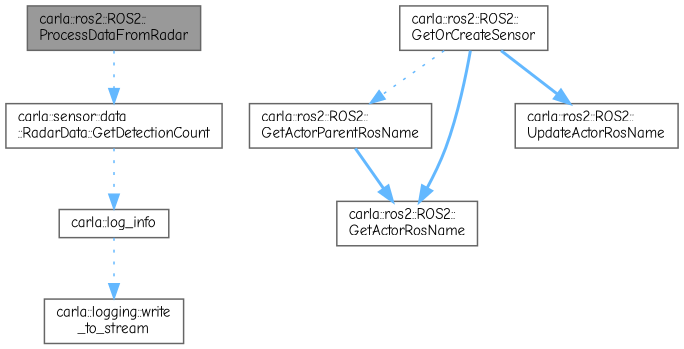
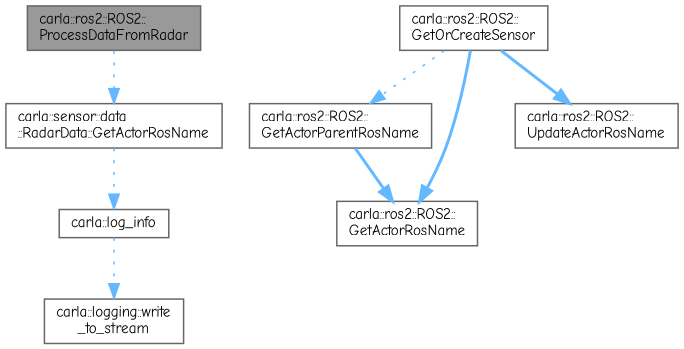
(114, 126) -> (114, 126)
